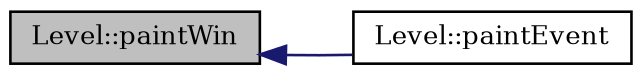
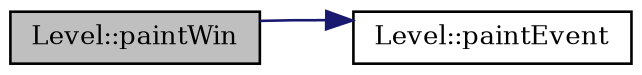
(319, 55) -> (293, 20)
